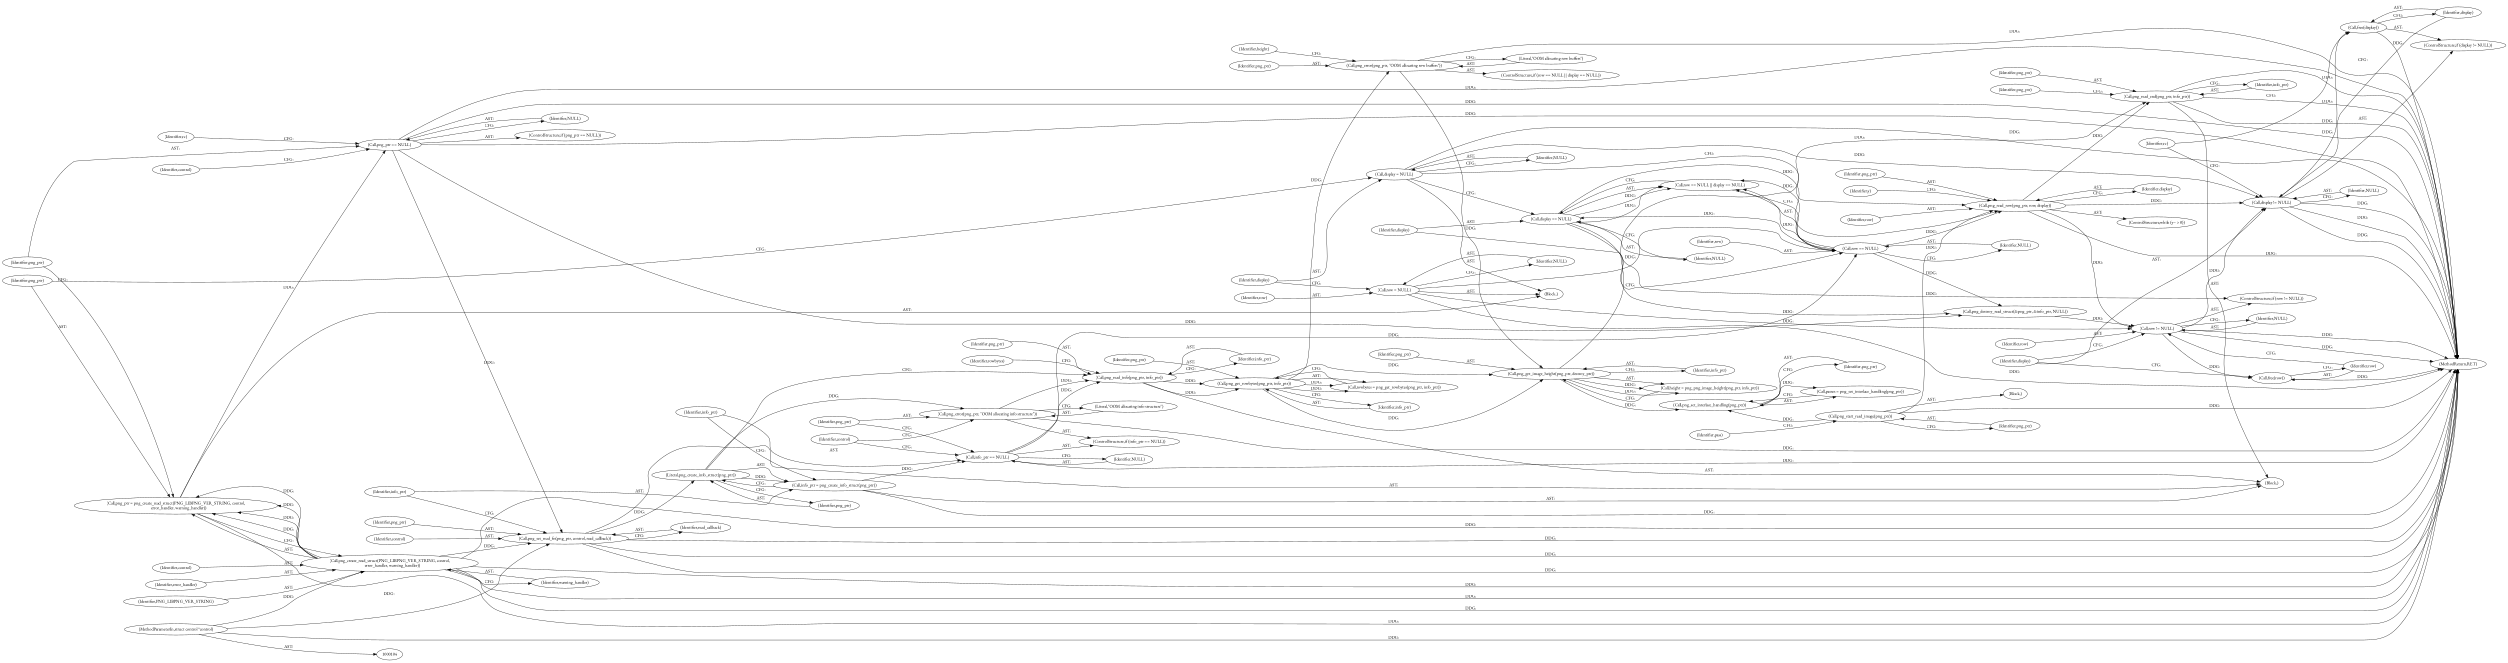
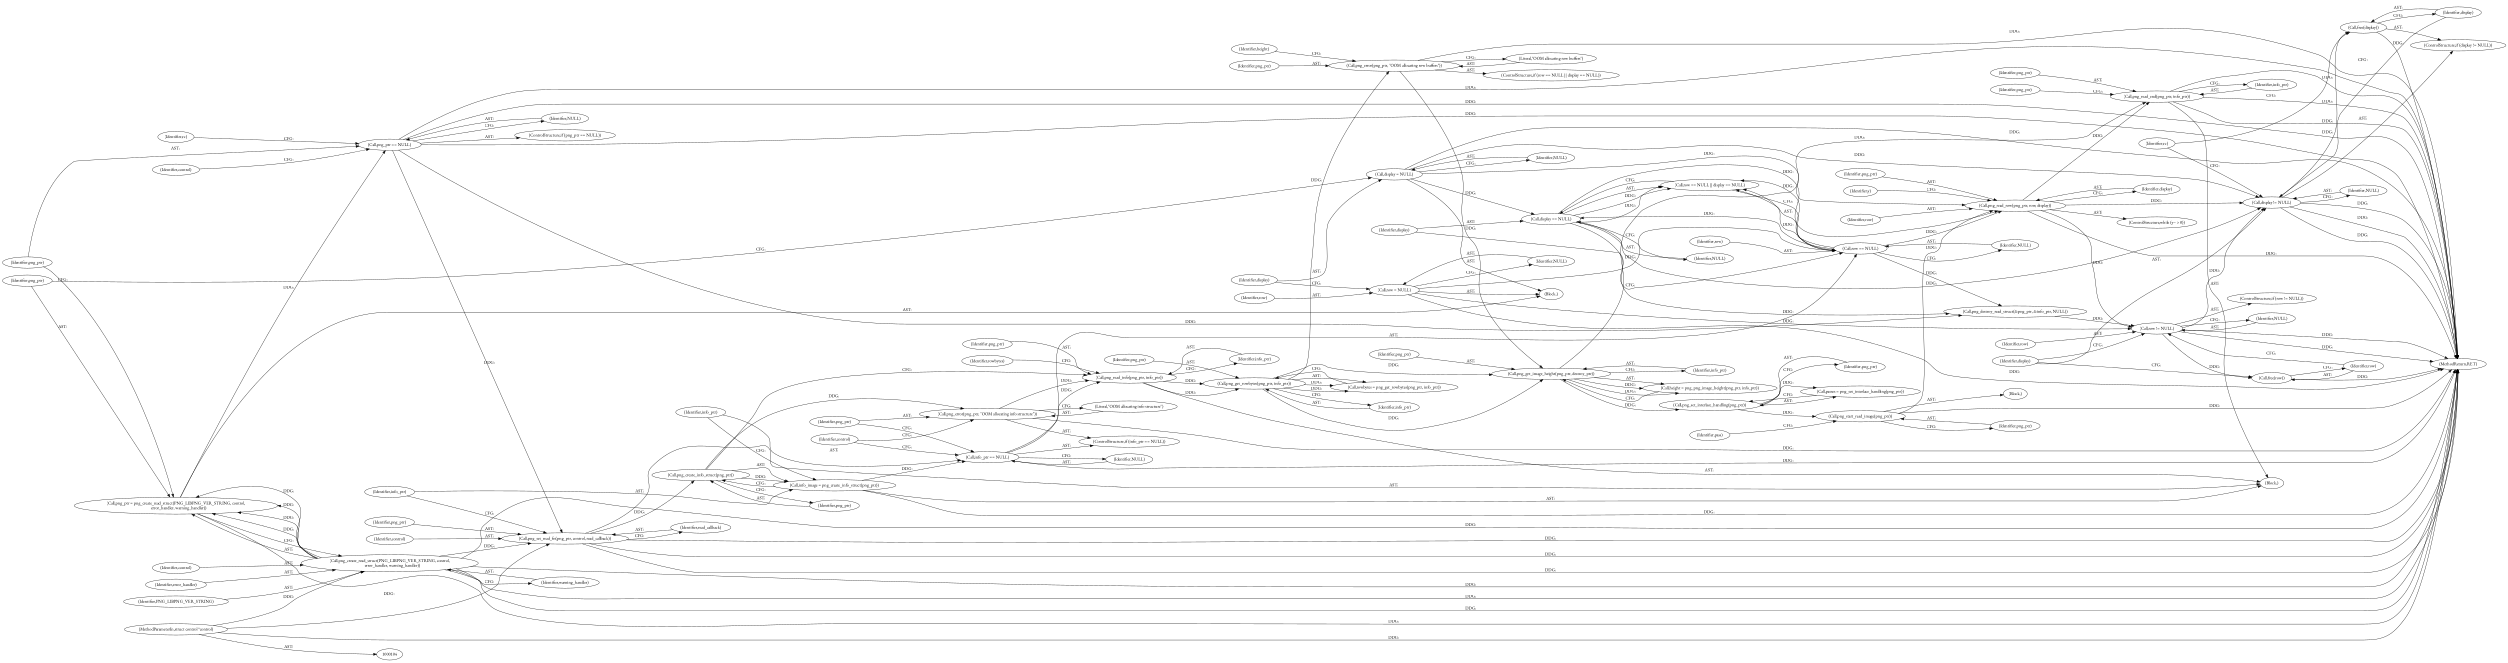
(1710, 154) -> (1710, 154)
(1471, 193) -> (1471, 193)
(1881, 296) -> (1913, 287)
(1394, 335) -> (1394, 335)
(1777, 421) -> (1775, 414)
(701, 475) -> (701, 475)
(835, 485) -> (835, 485)
